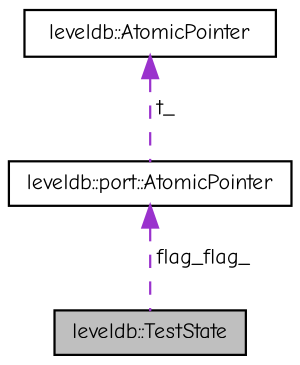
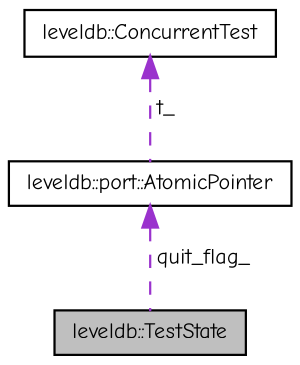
(150, 33) -> (150, 33)
(201, 258) -> (201, 258)
